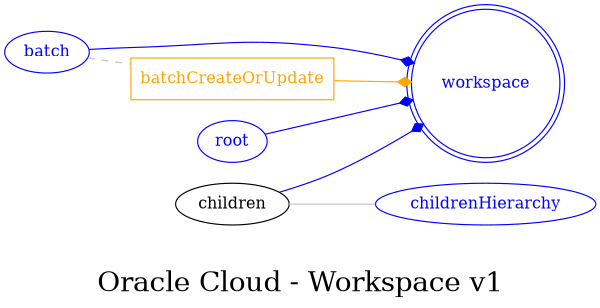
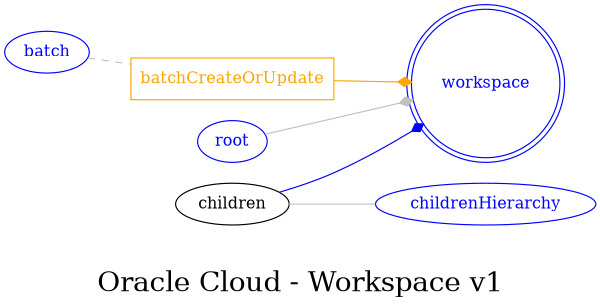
(245, 42) -> none
(332, 119) -> (332, 119)
